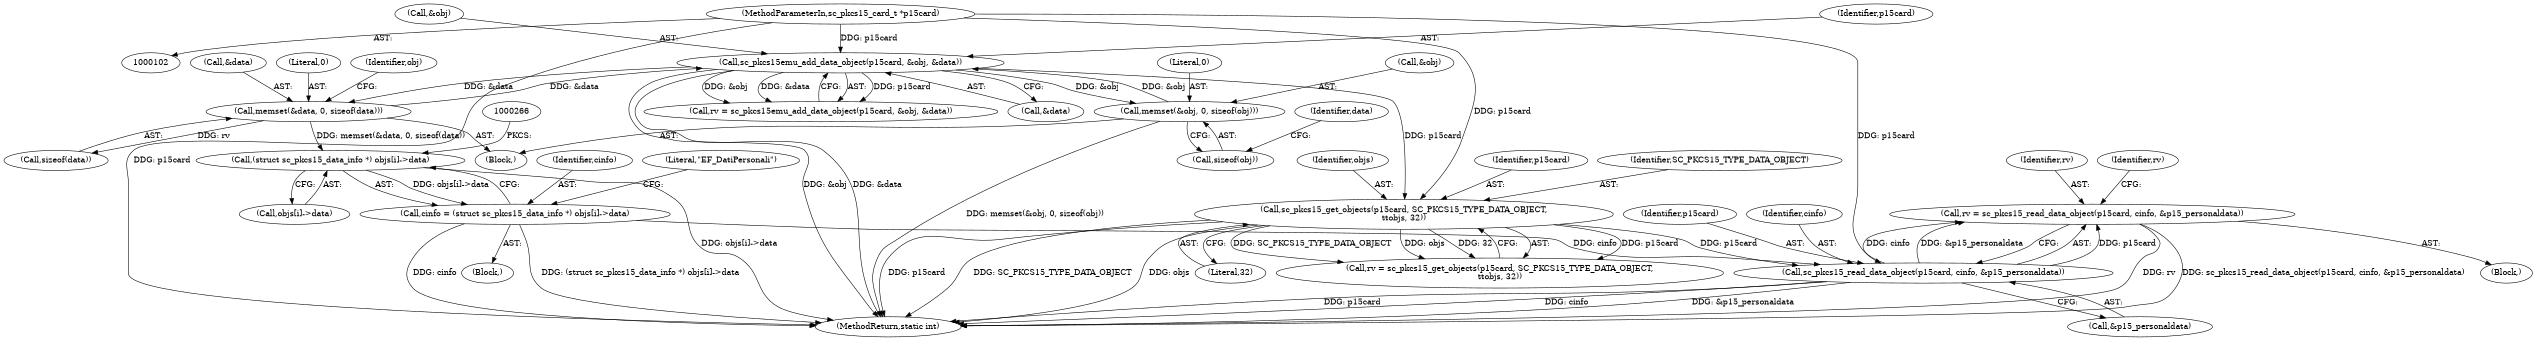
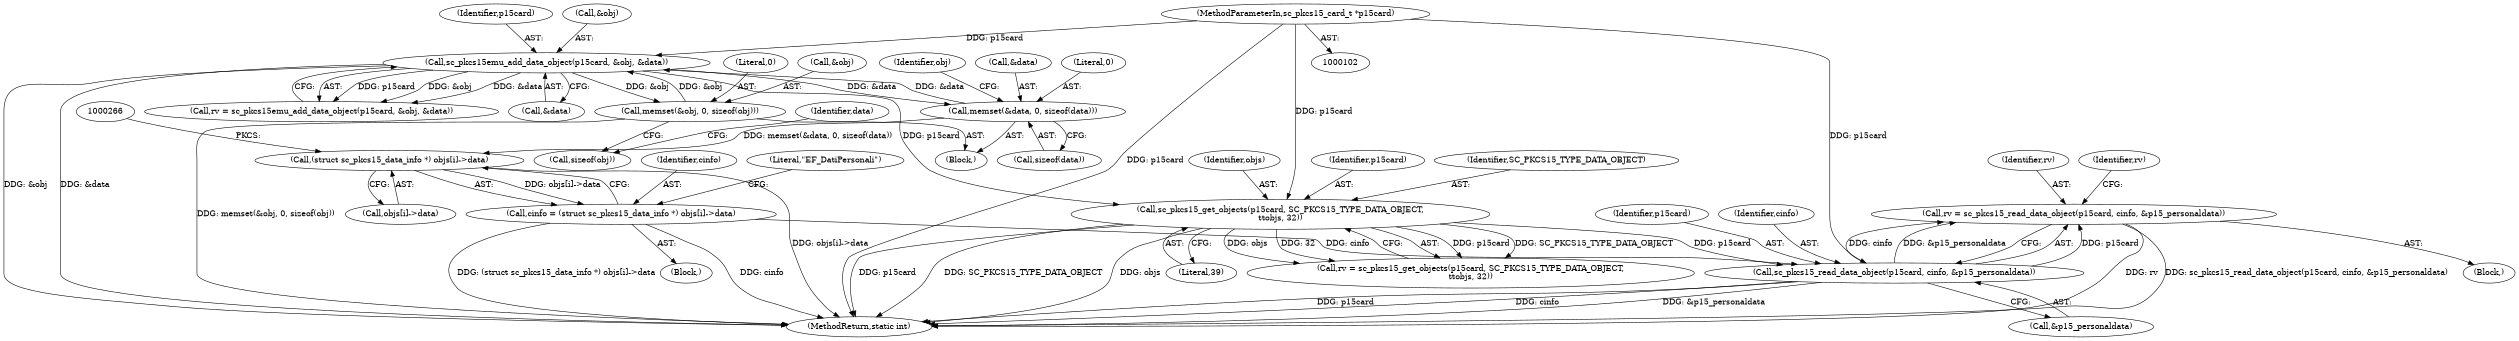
(214, 136) -> (1078, 136)
(1216, 137) -> none
(1230, 273) -> (1201, 273)
